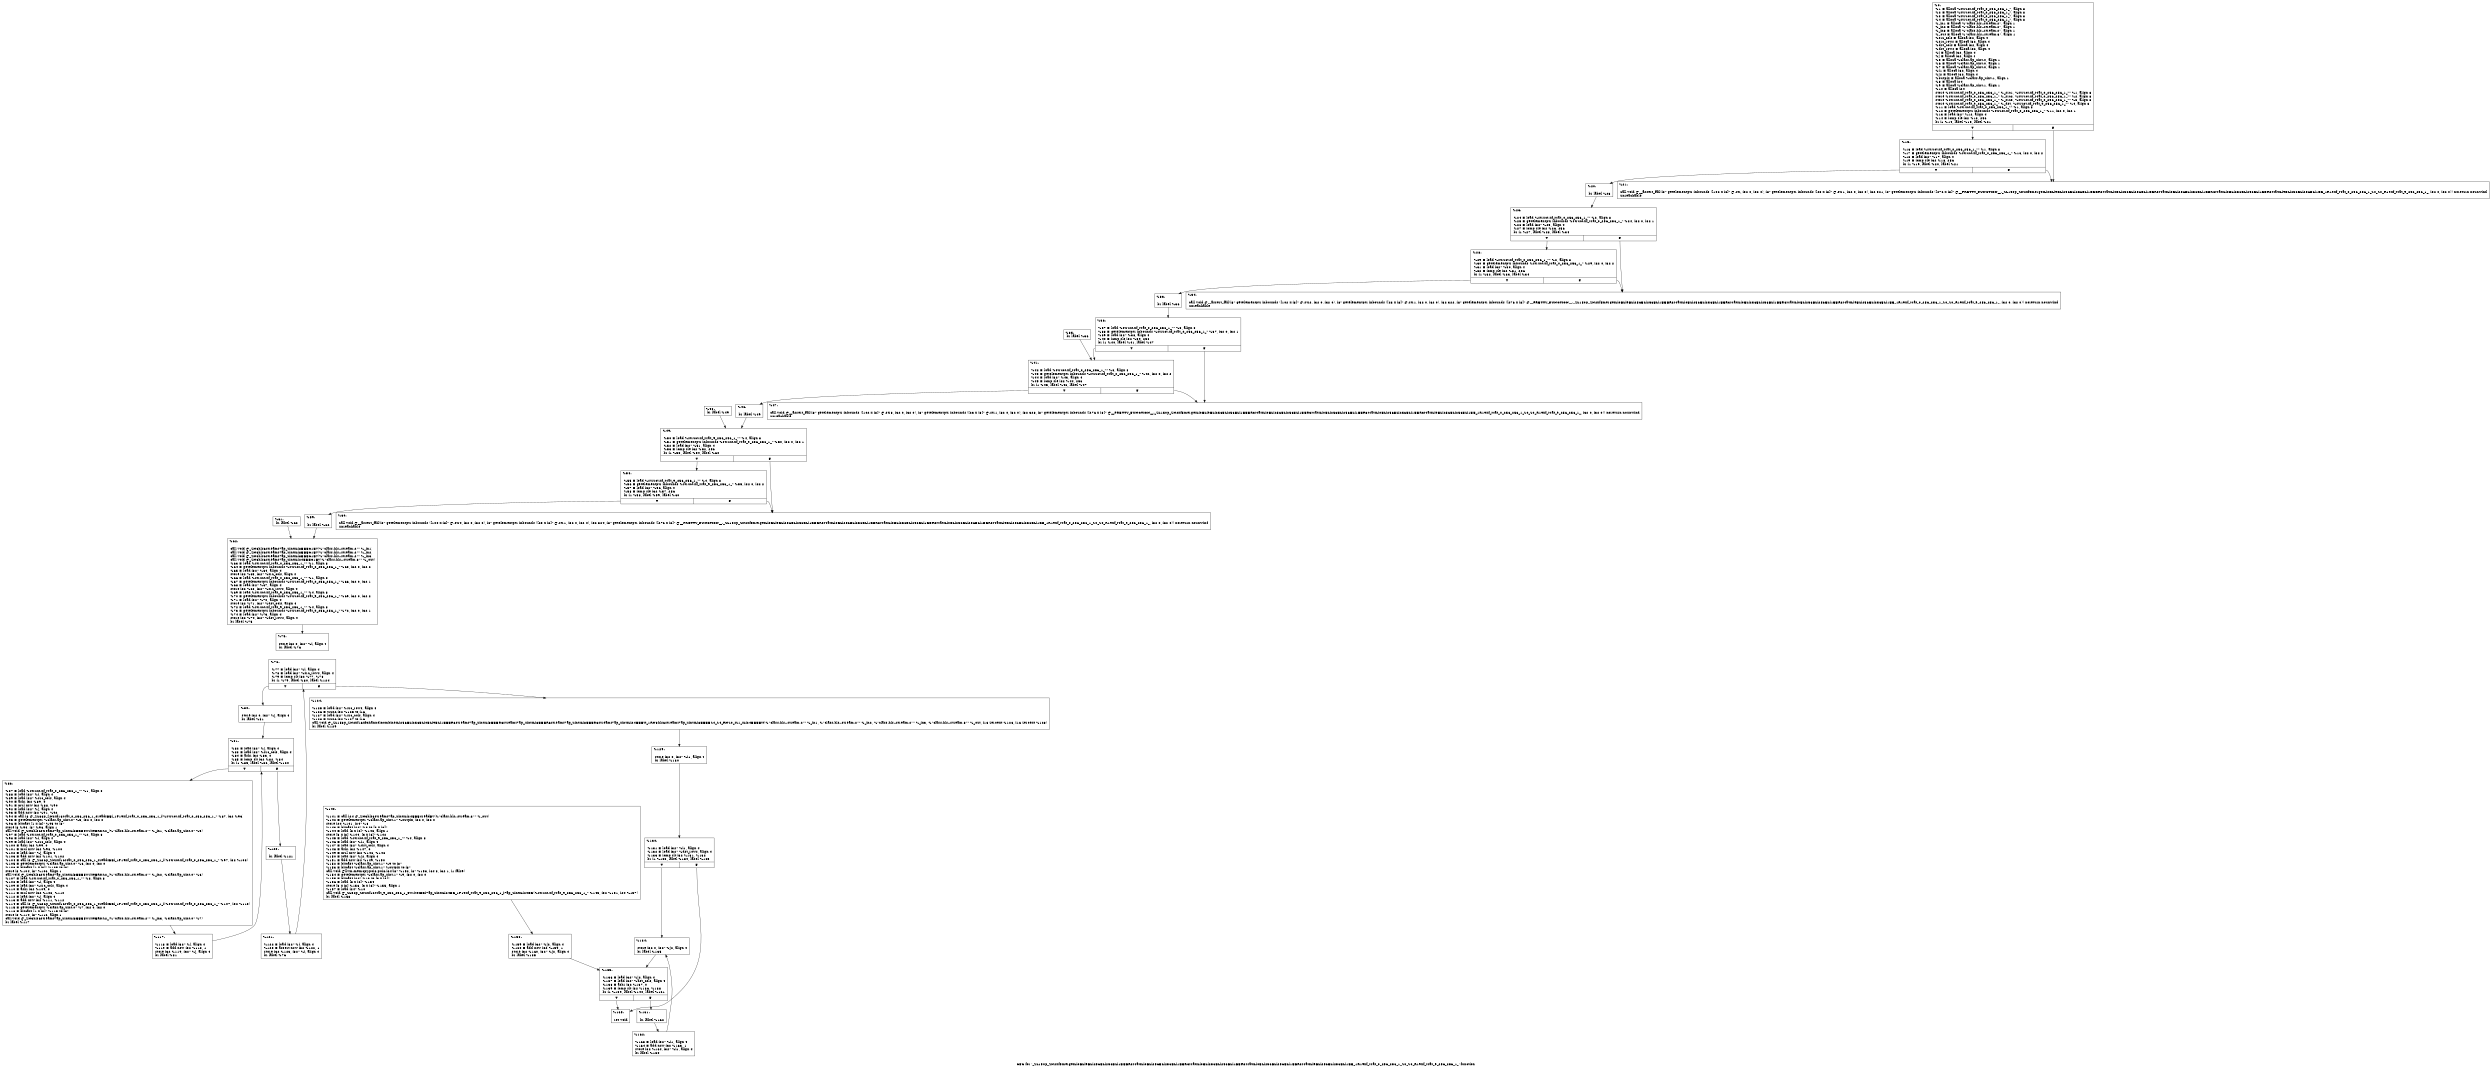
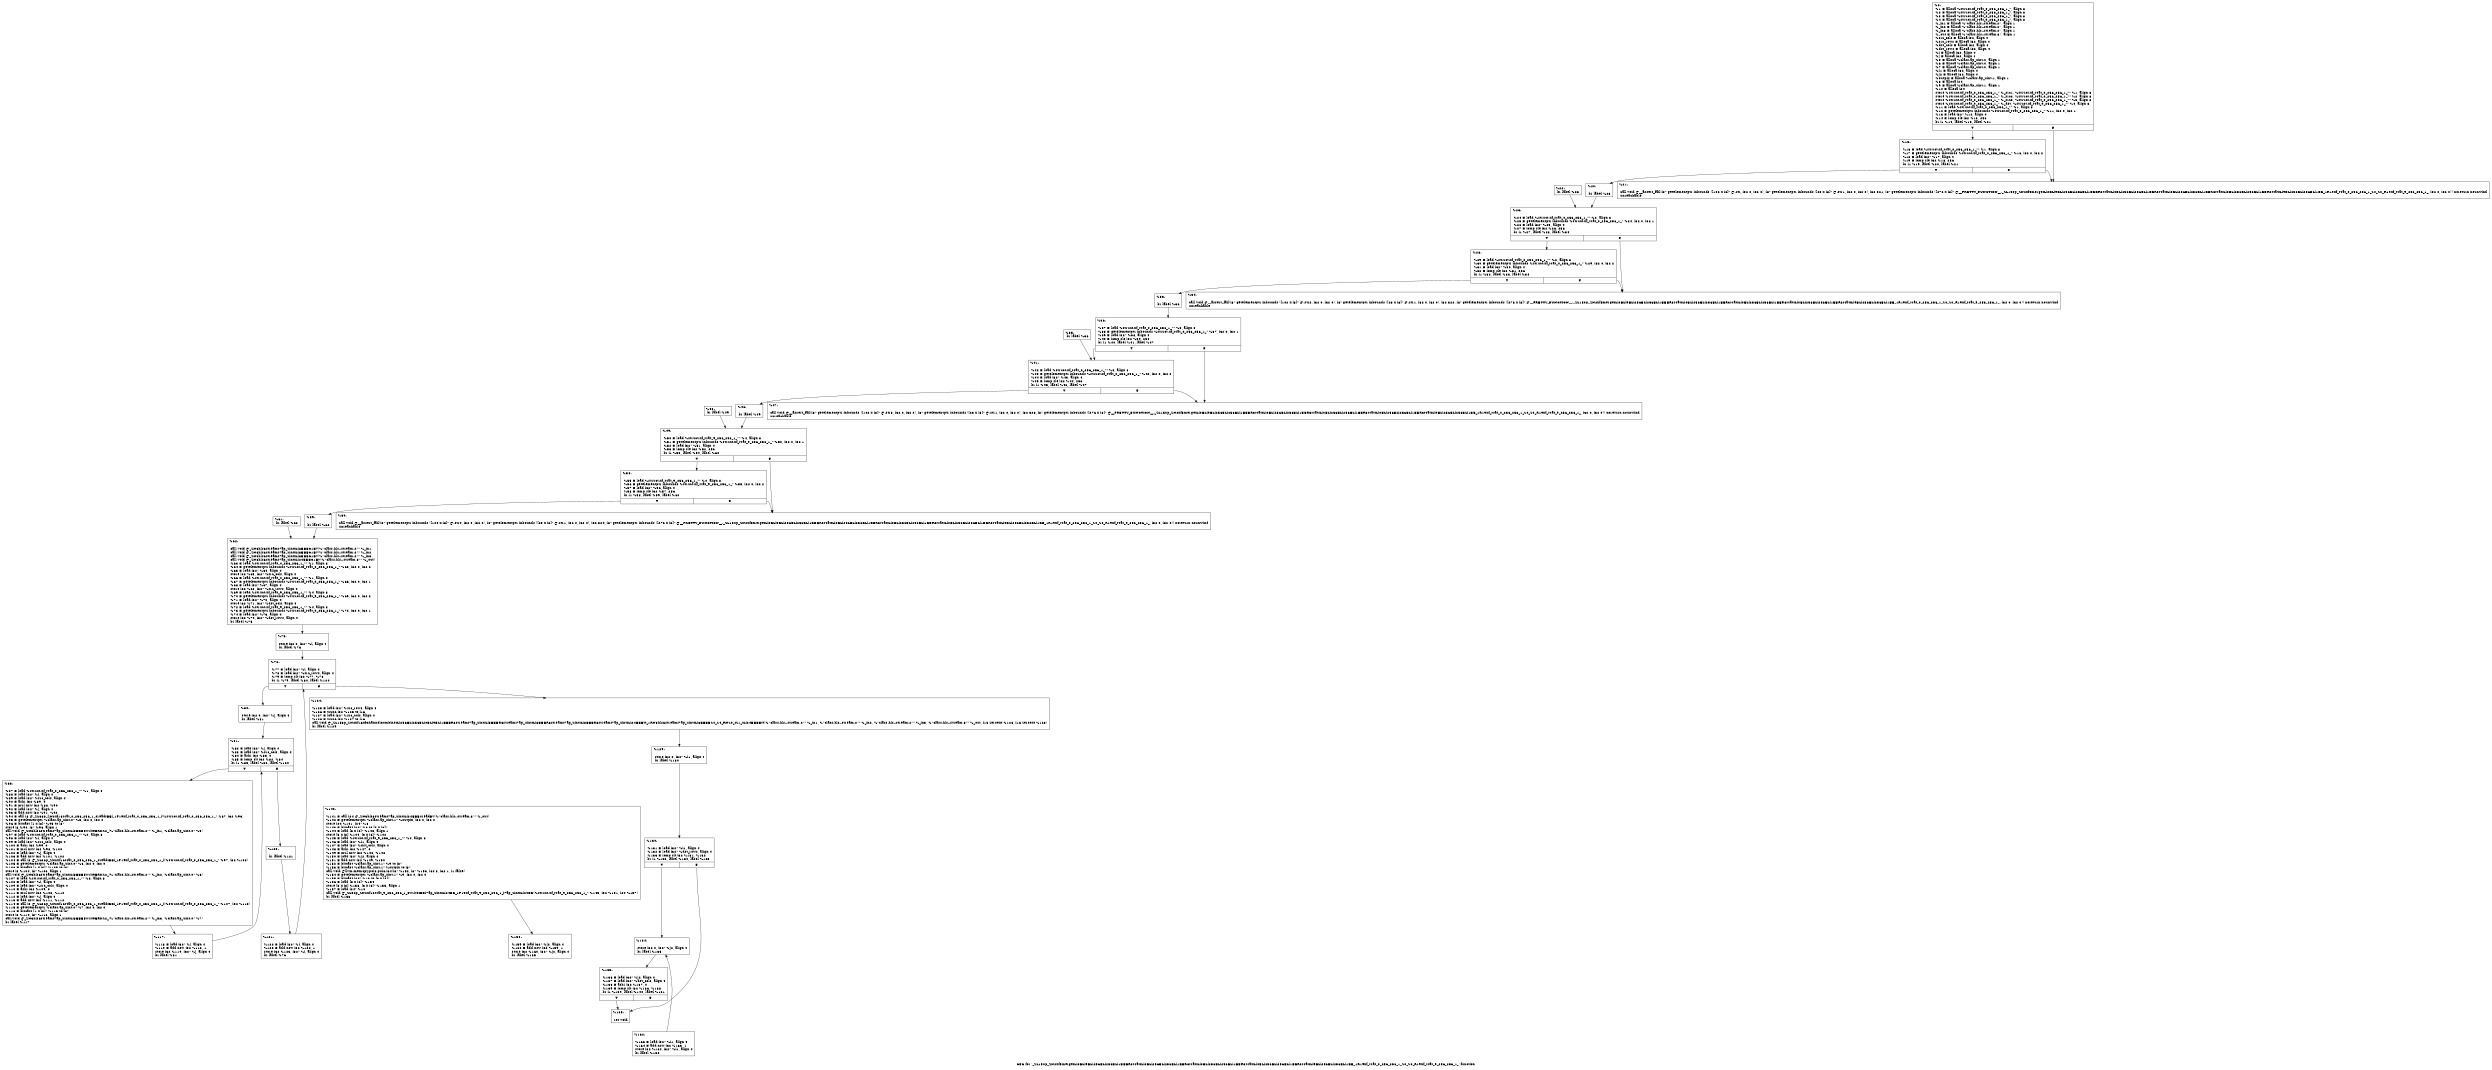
none -> (1568, 190)
none -> (302, 654)
(291, 948) -> (289, 948)
(584, 964) -> none
(652, 1016) -> none
